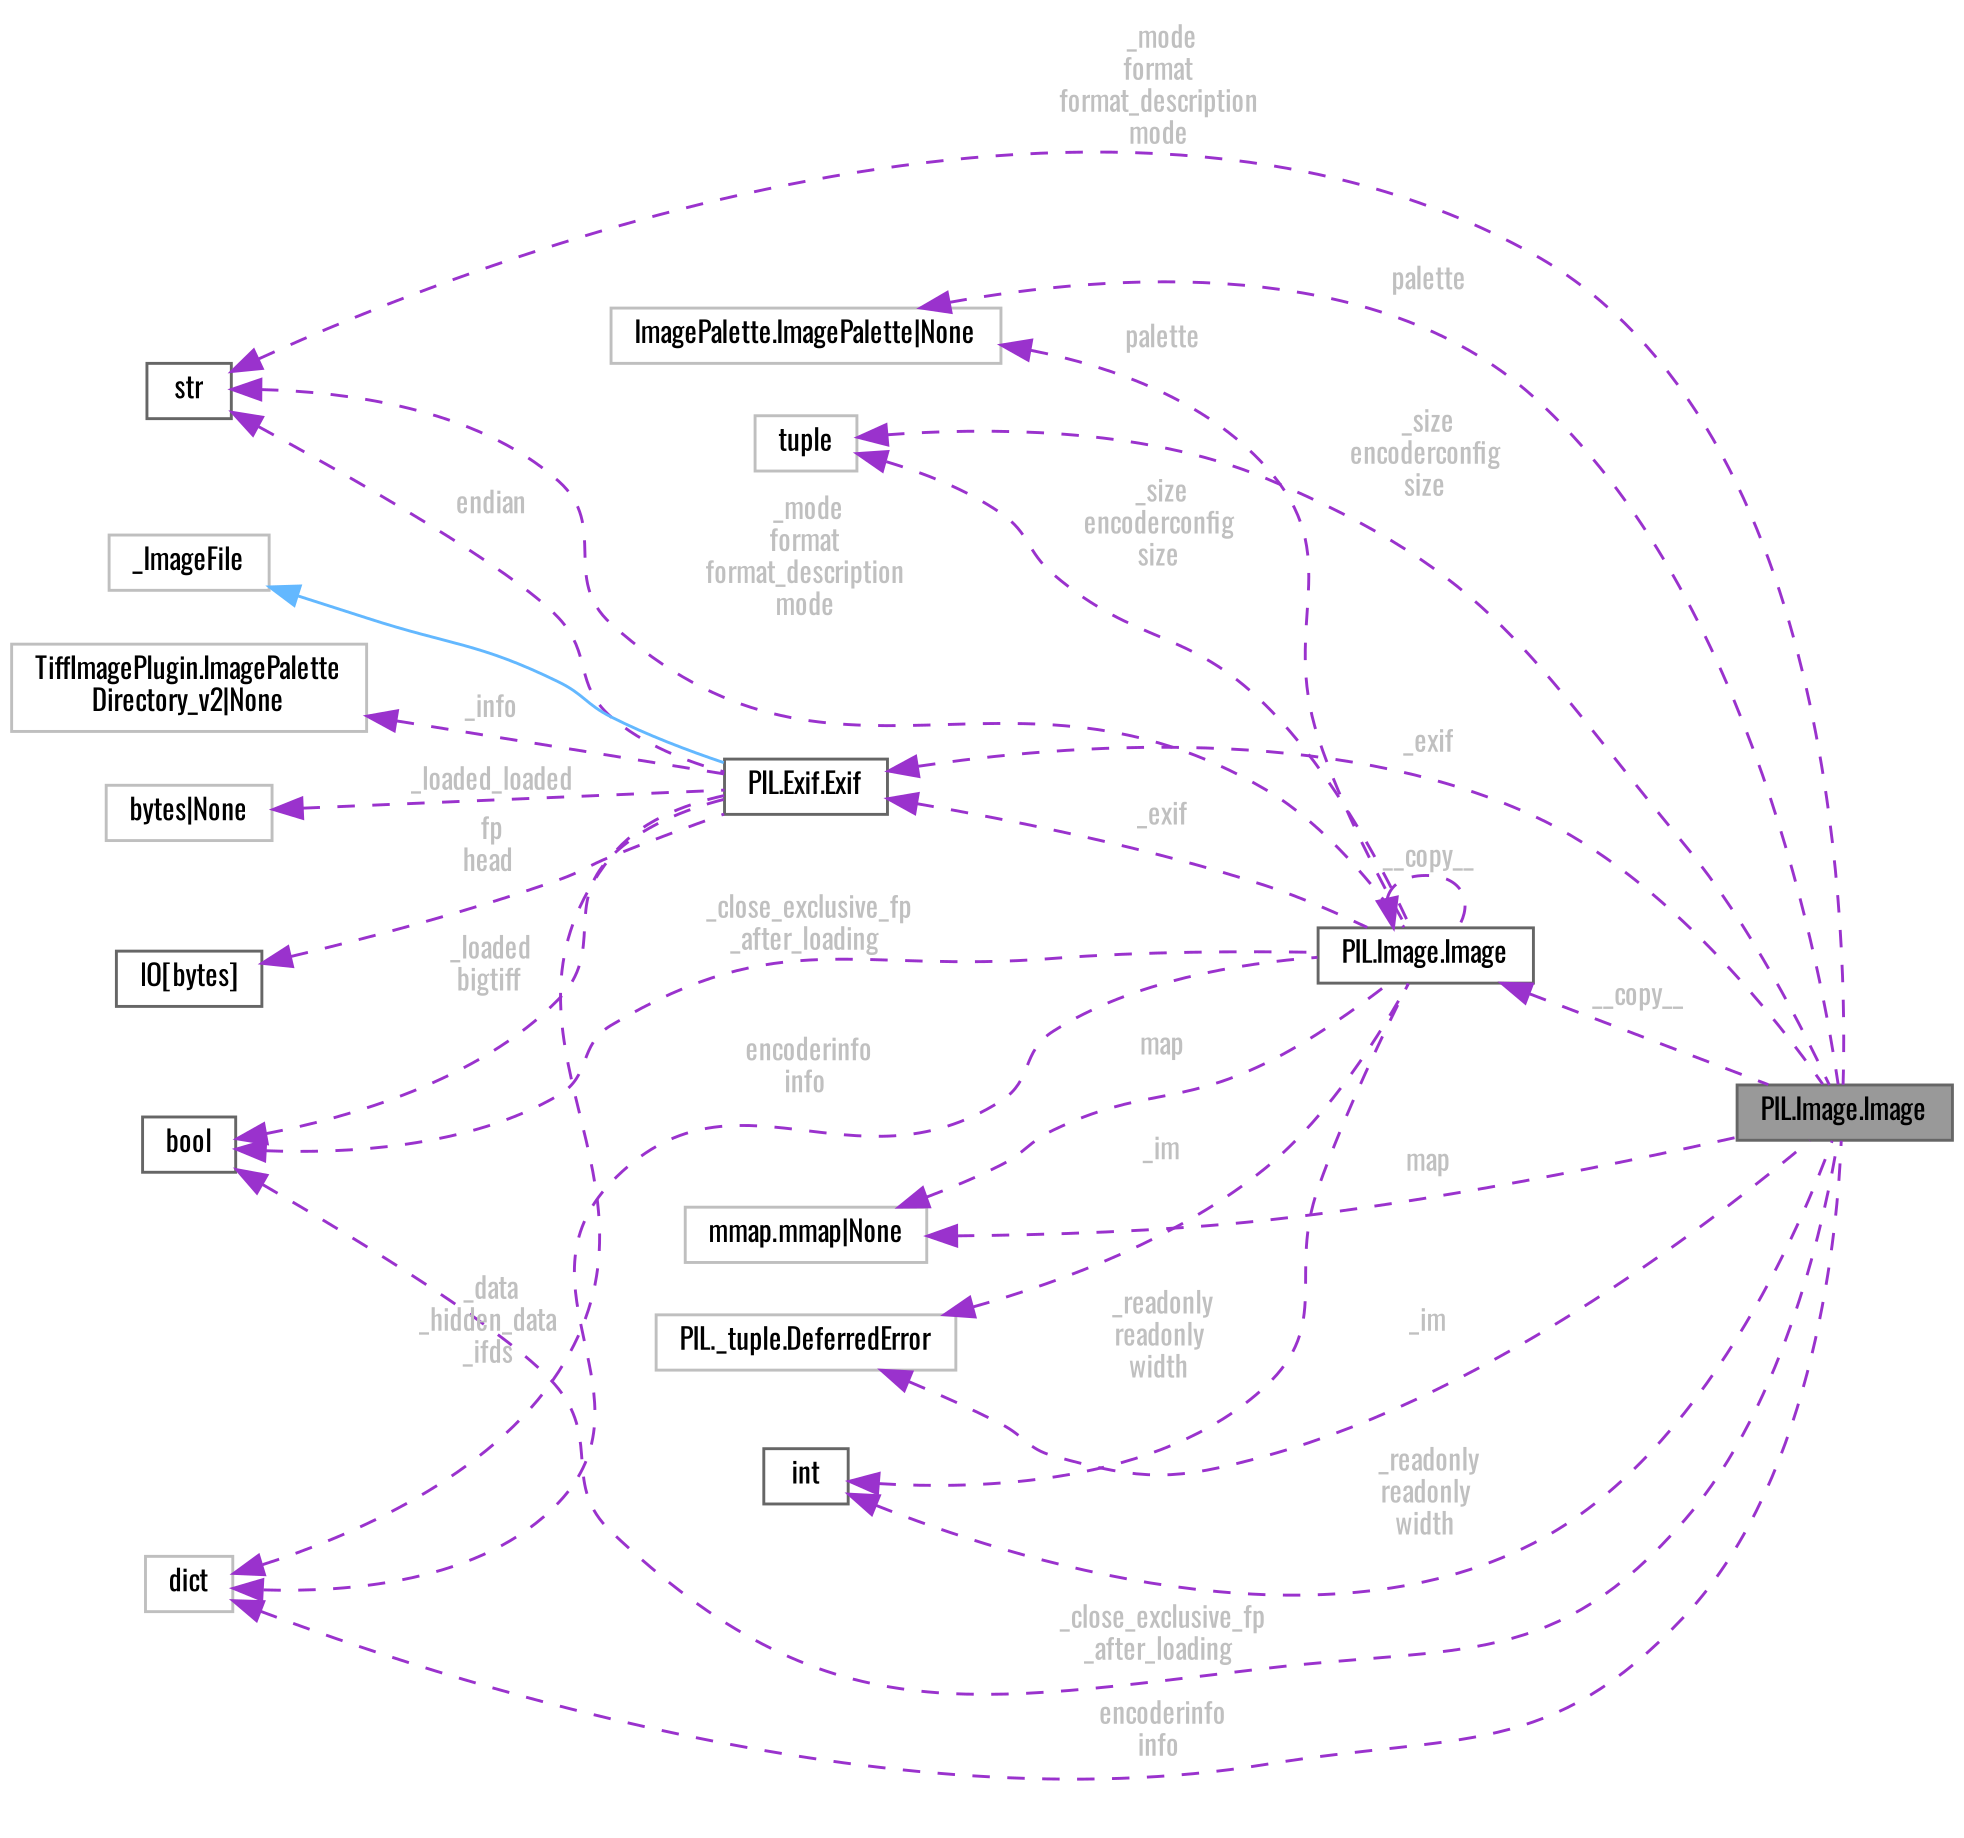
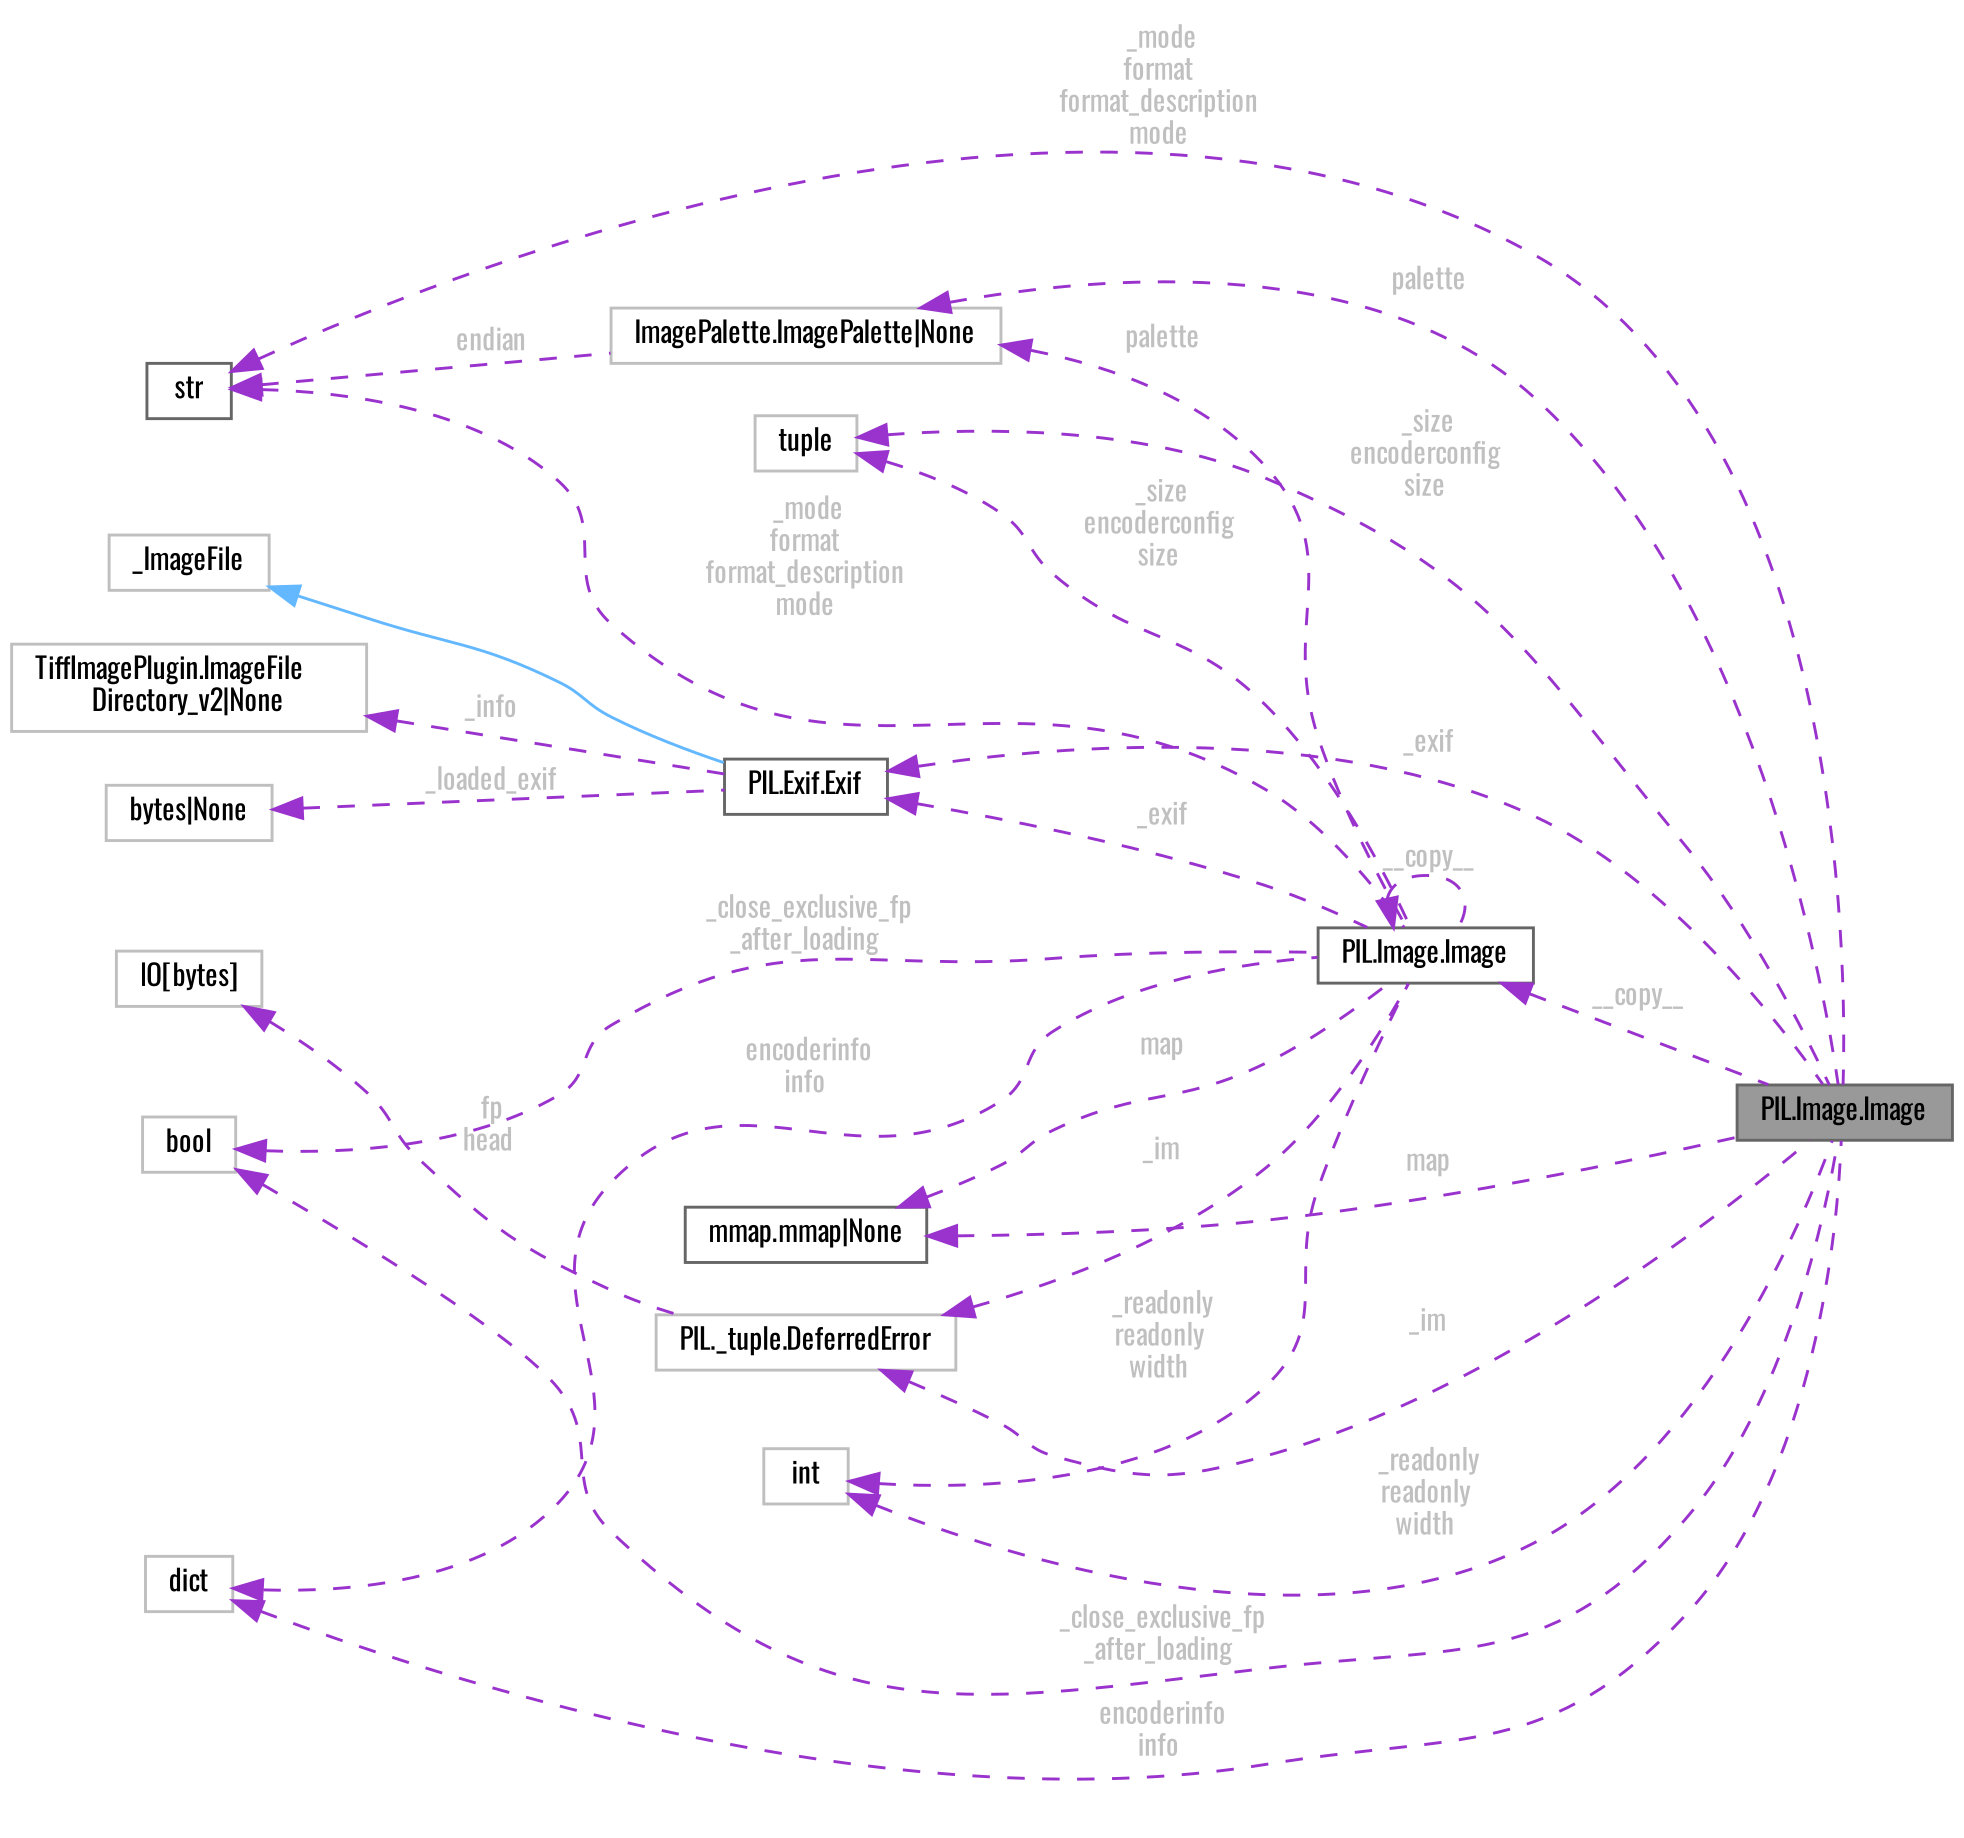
(514, 581) -> (436, 369)
(189, 688) -> (189, 688)
(489, 782) -> (489, 782)
(511, 896) -> (455, 1193)
(189, 979) -> (189, 979)
(542, 1014) -> none
(189, 1145) -> (189, 1145)
(806, 1235) -> (806, 1235)
(598, 1251) -> none
(806, 1476) -> (806, 1476)
